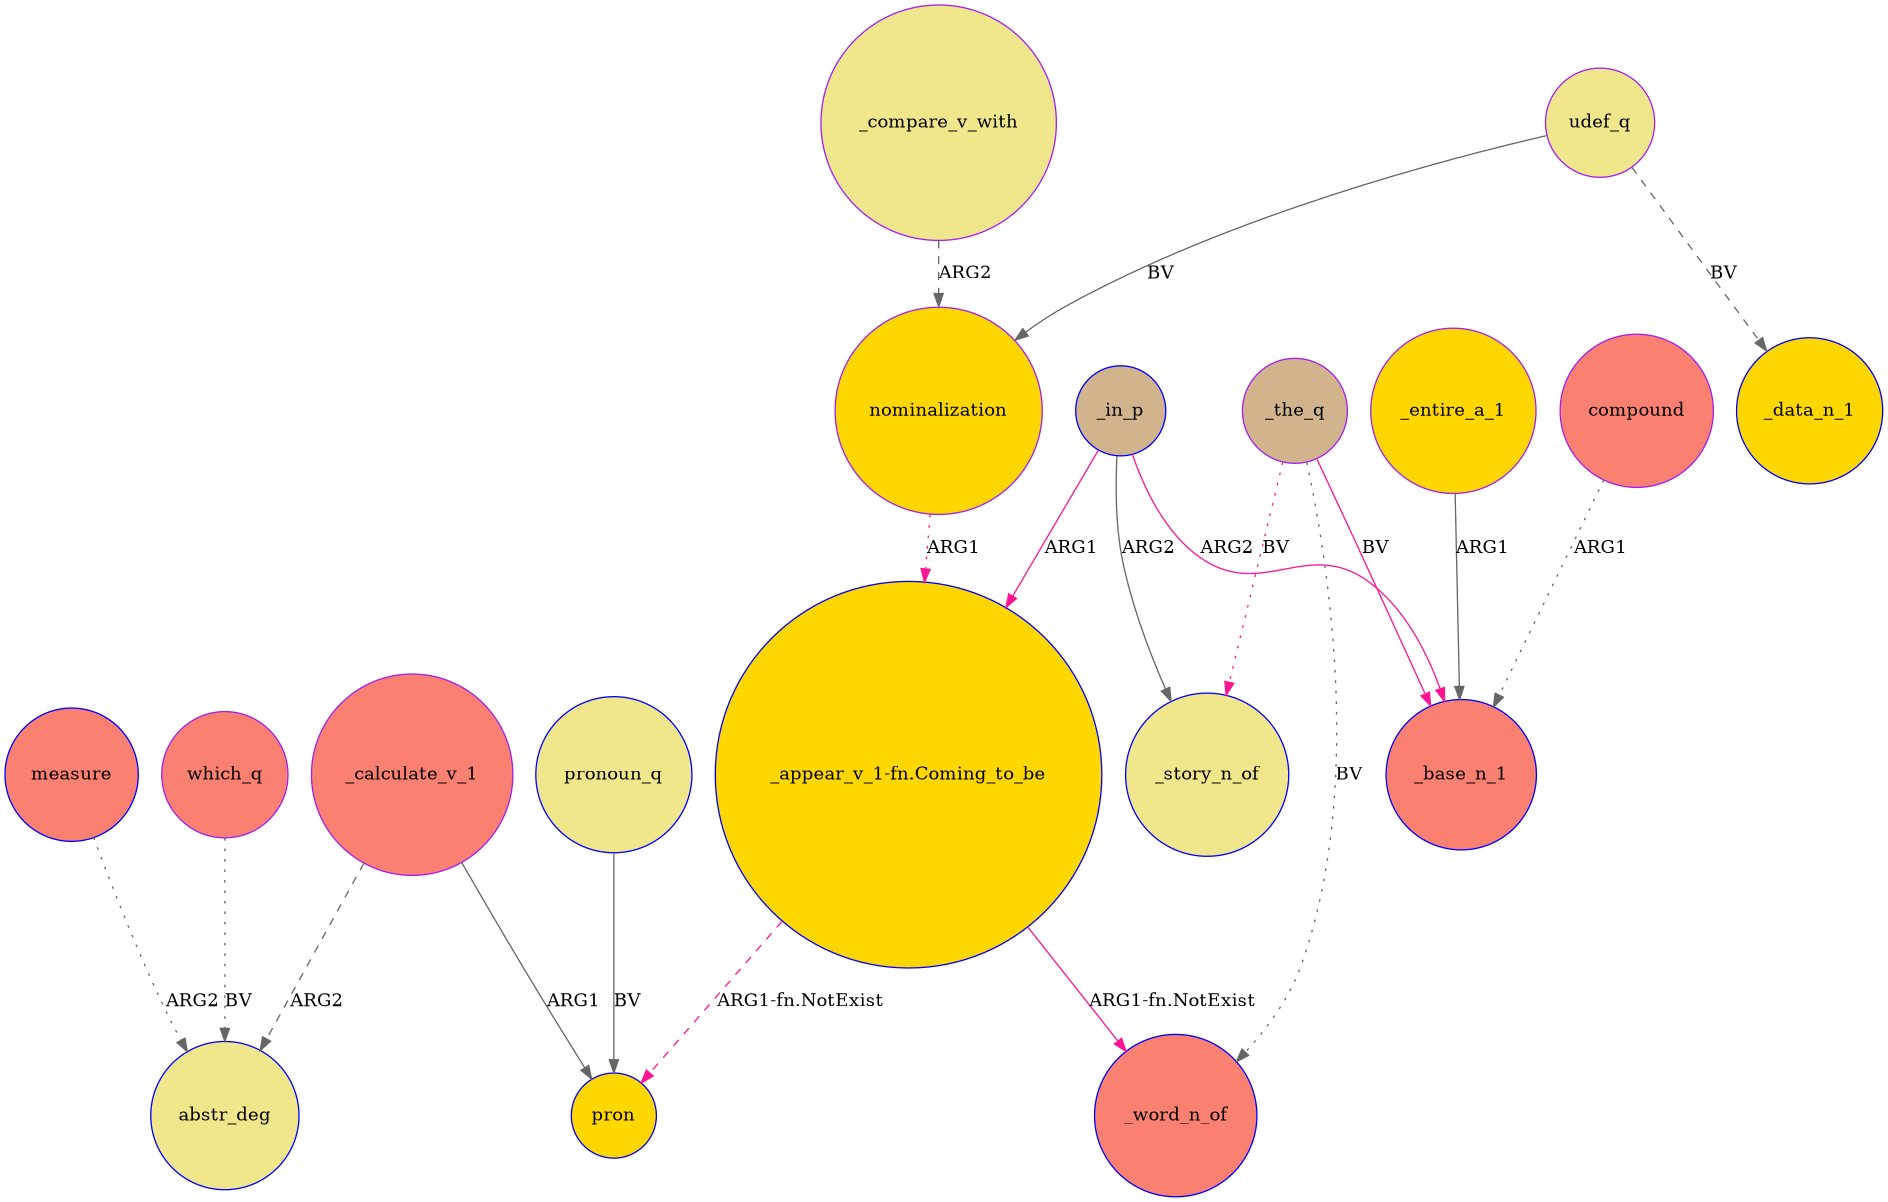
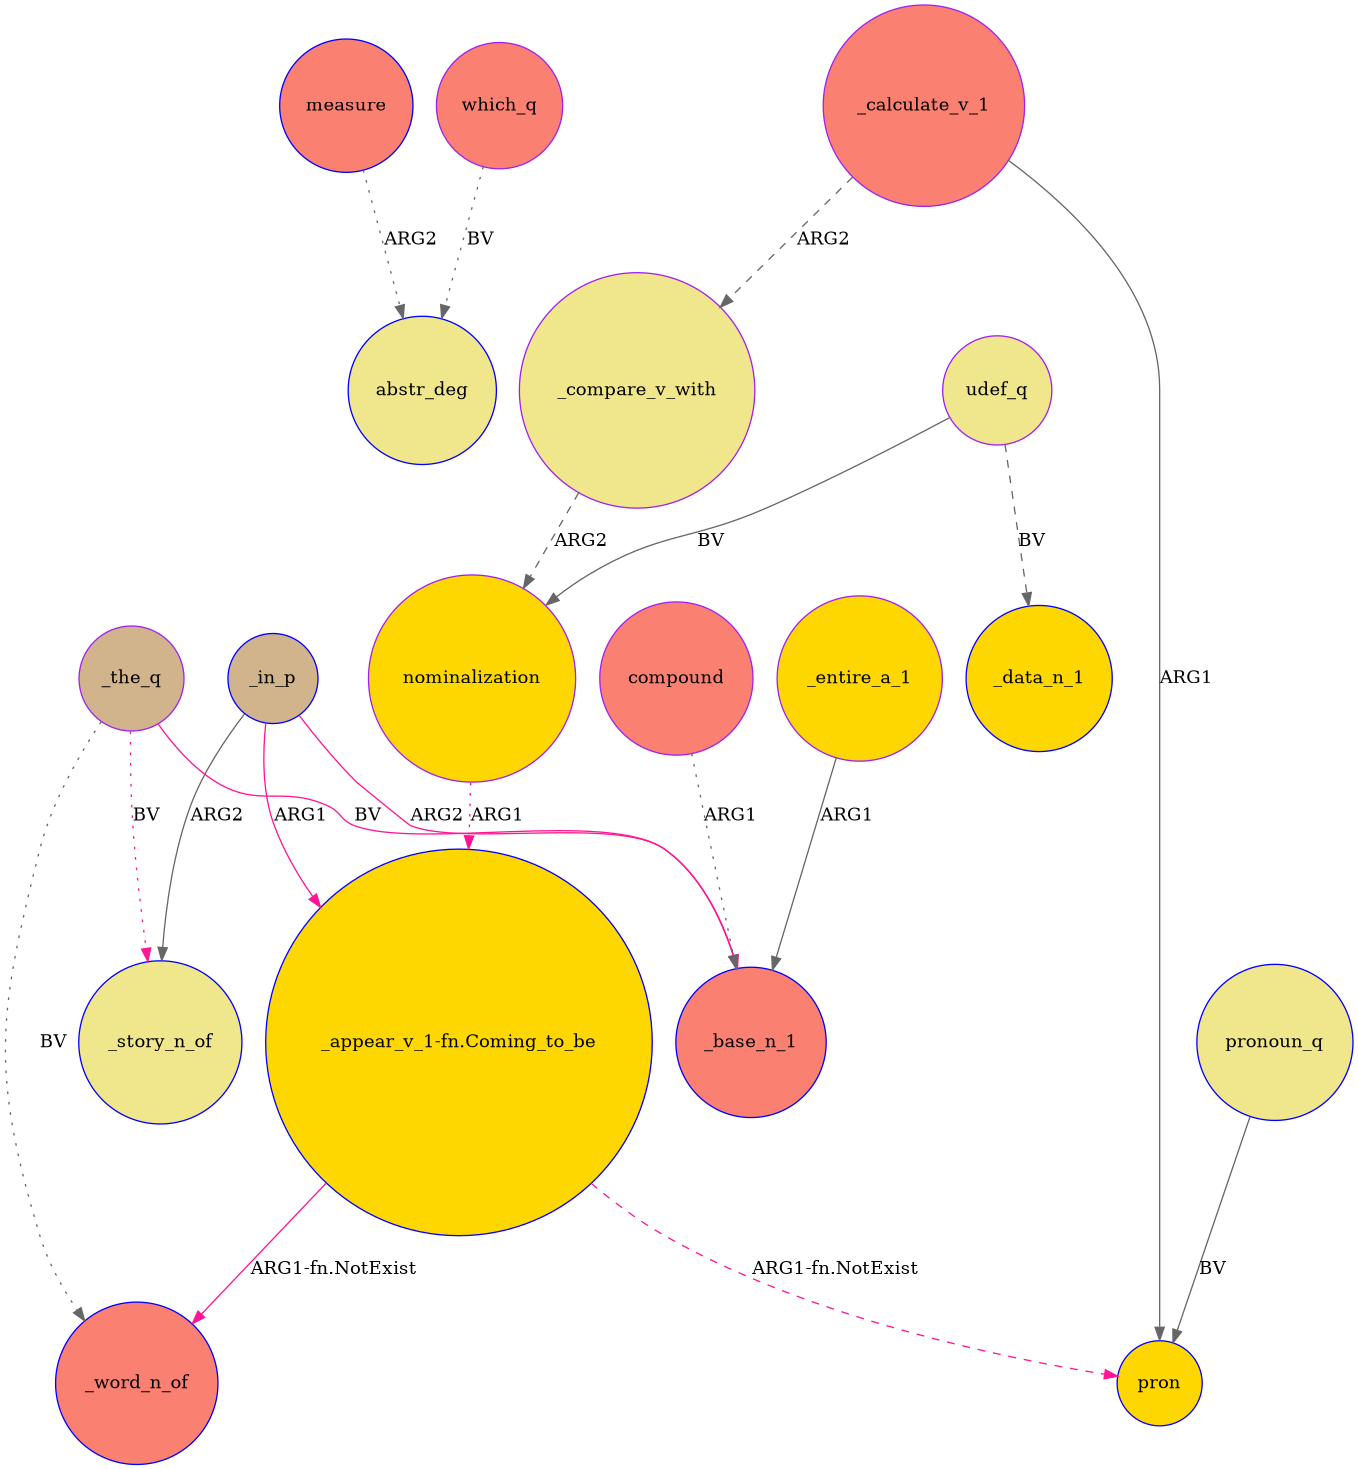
(315, 951) -> (791, 238)
